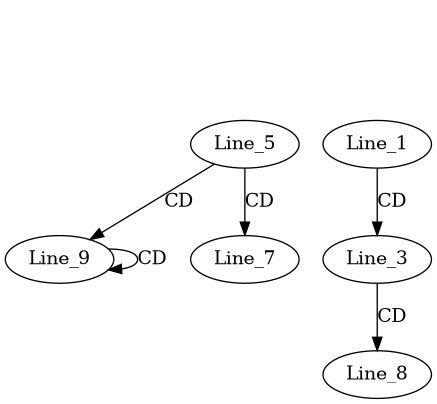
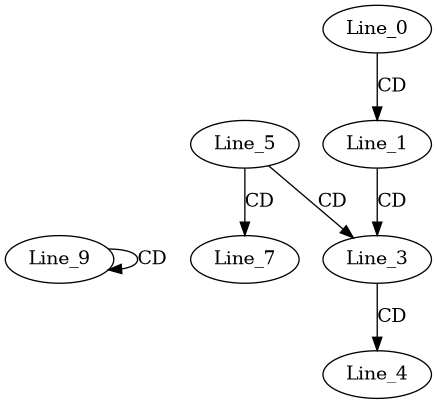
none -> (377, 29)
(158, 198) -> (306, 197)
(377, 375) -> (377, 375)
